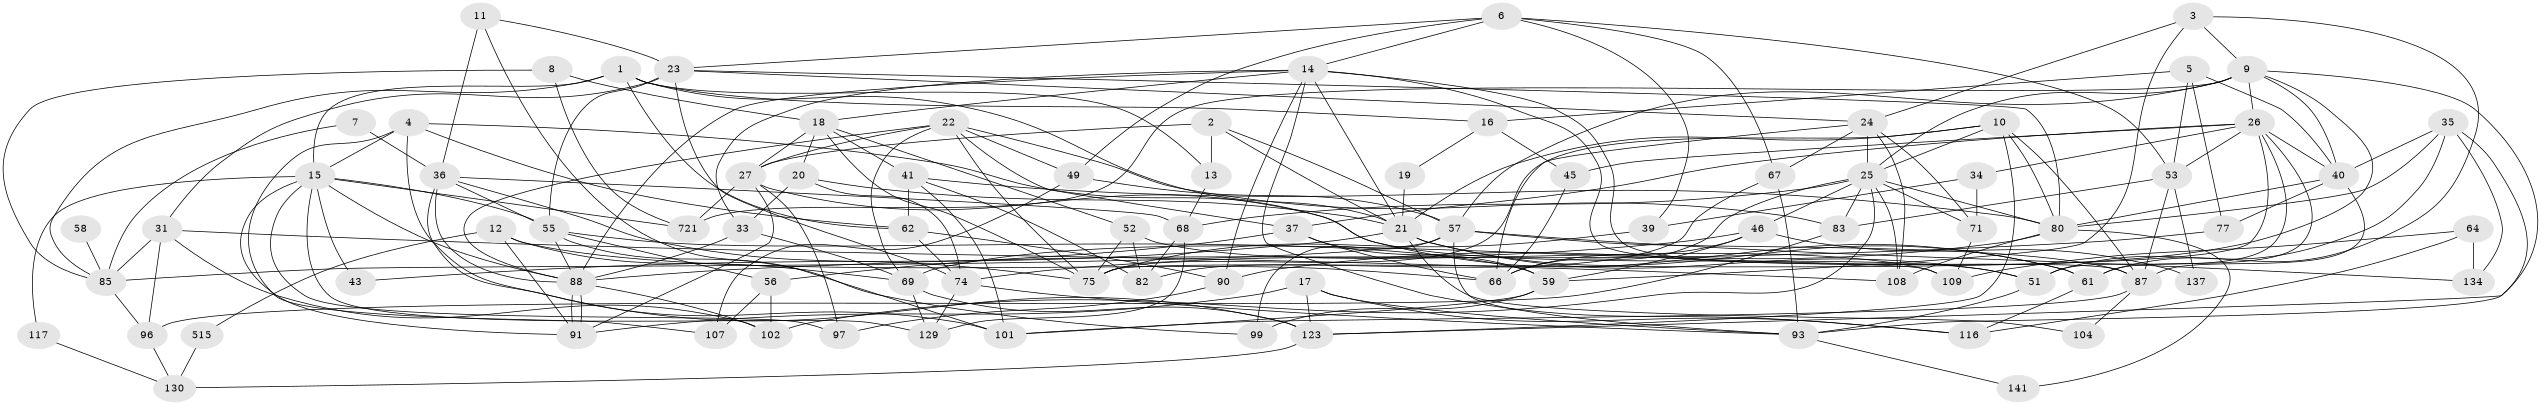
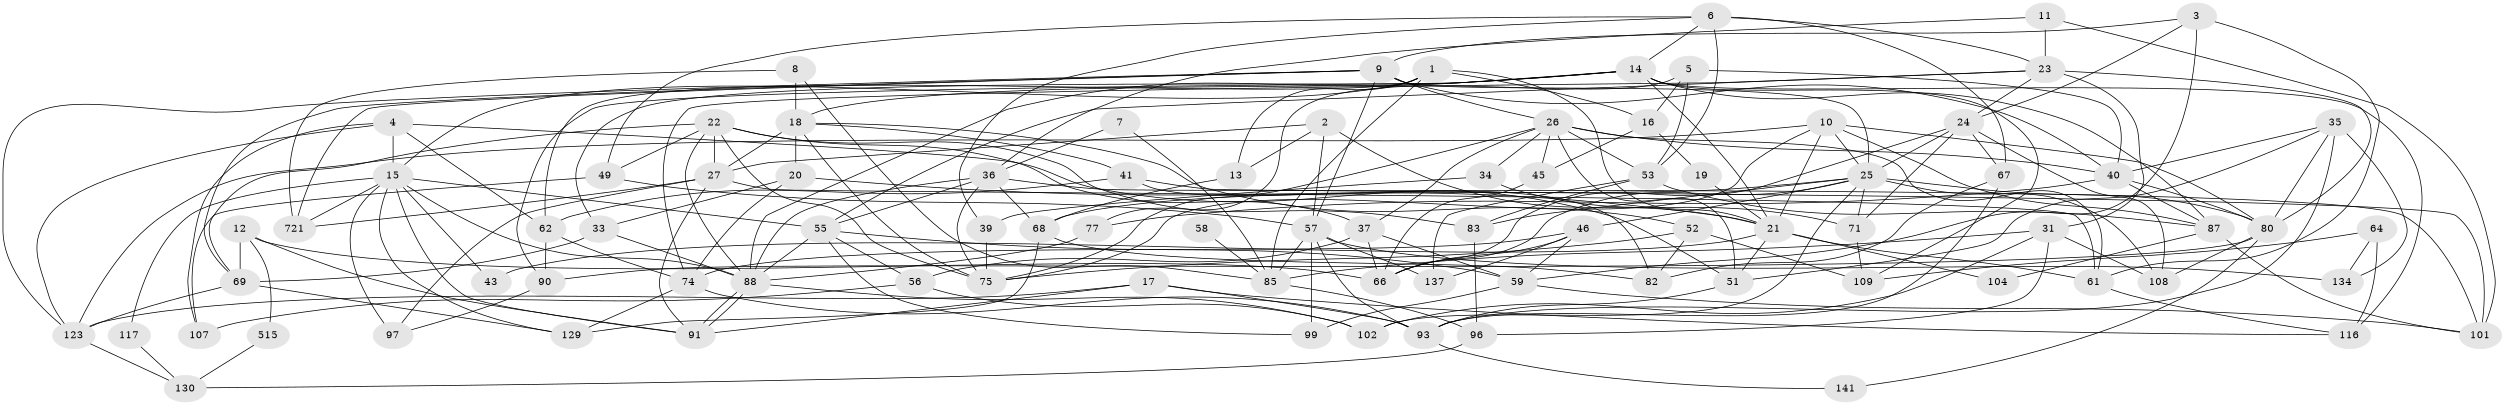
(1429, 194) -> none
(1802, 247) -> (1373, 256)
